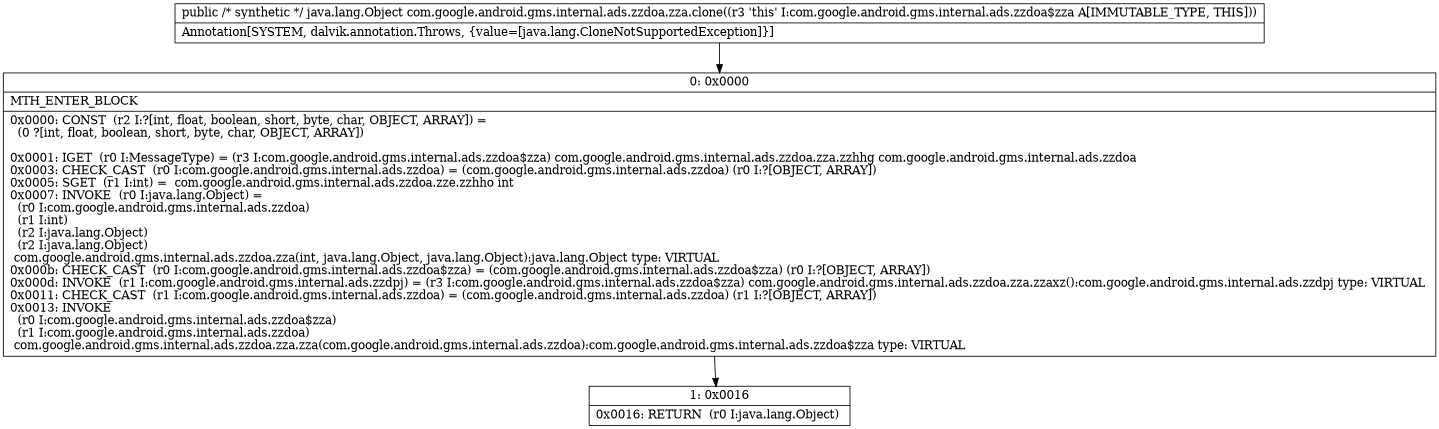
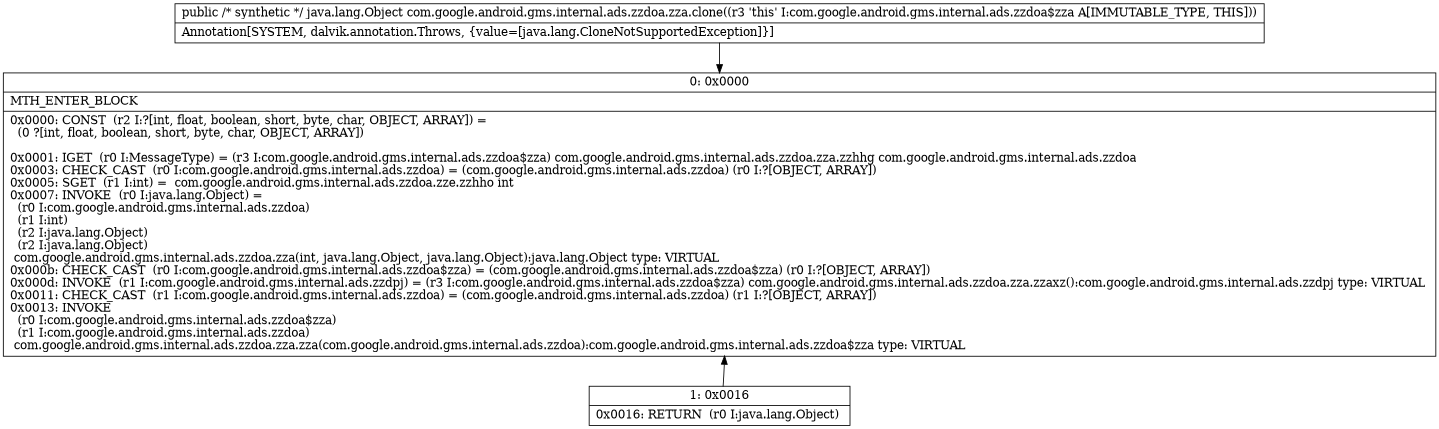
(715, 367) -> (724, 375)
